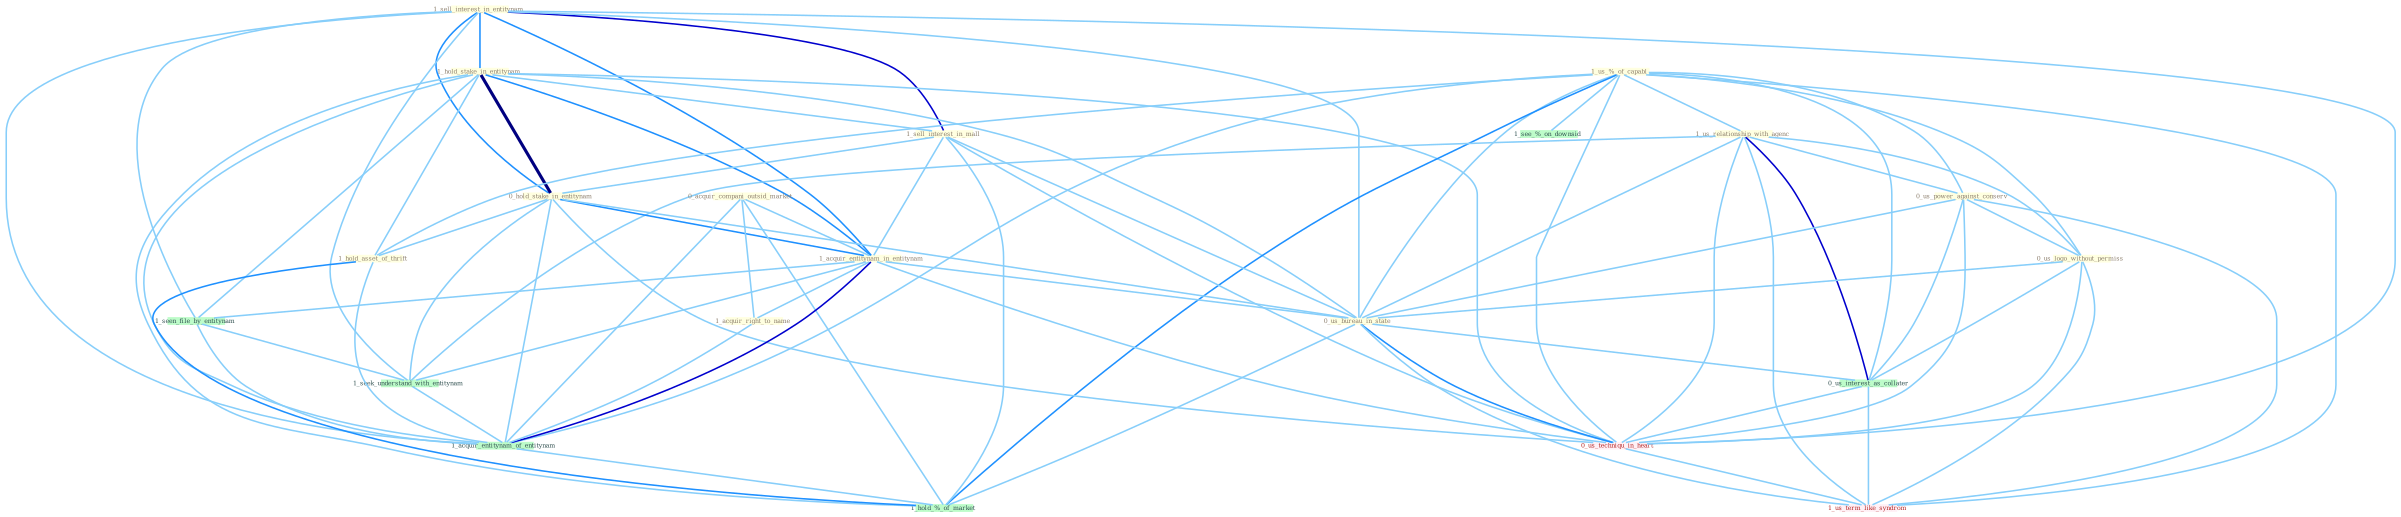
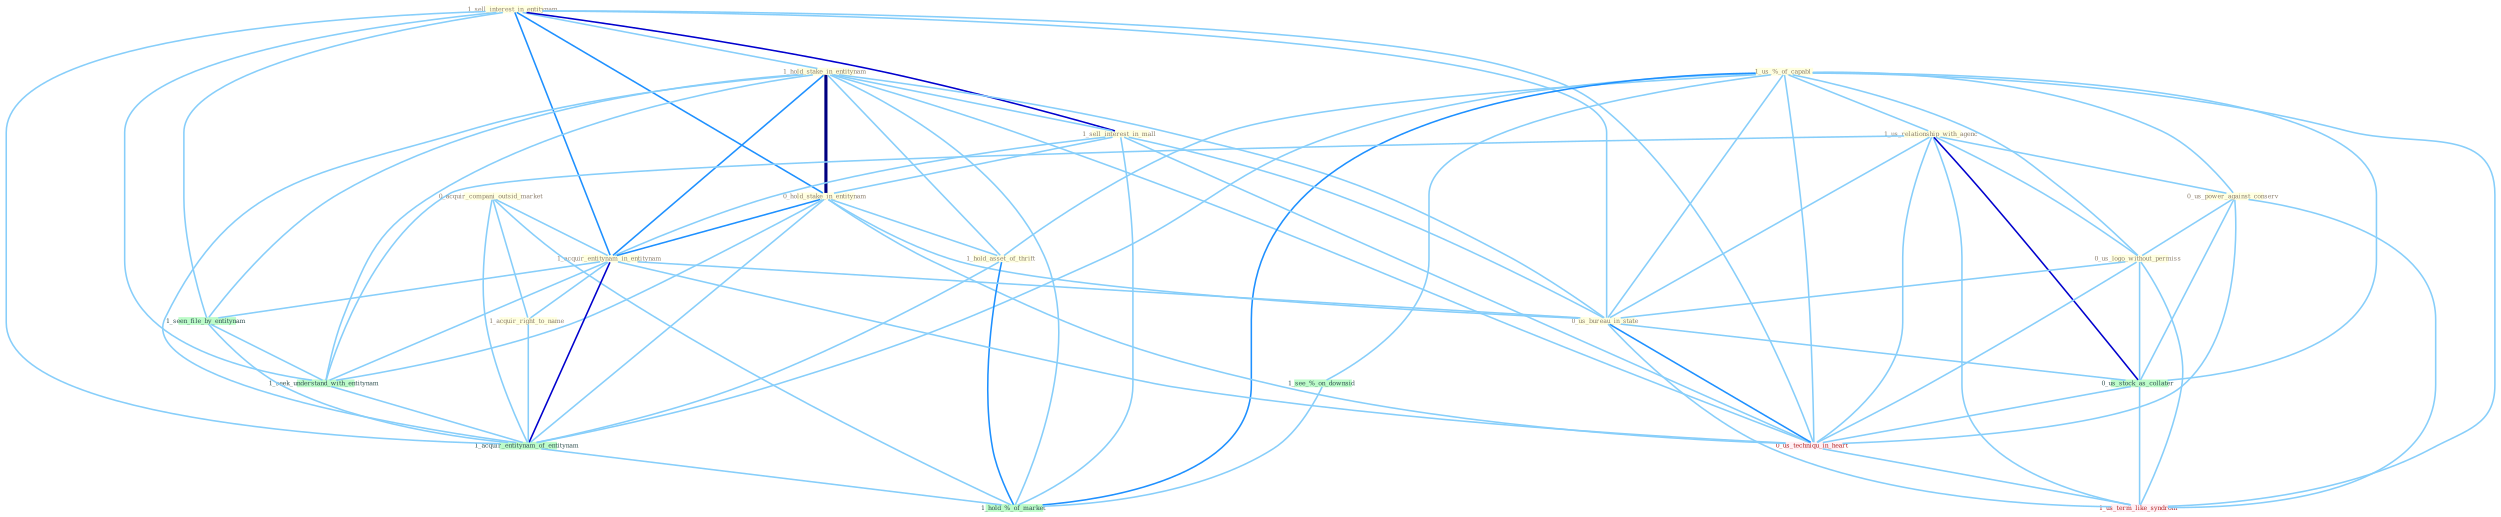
(480, 40) -> (670, 41)
none -> (513, 155)
(1661, 259) -> none
(1868, 383) -> (2140, 383)
(1153, 418) -> (1200, 481)
